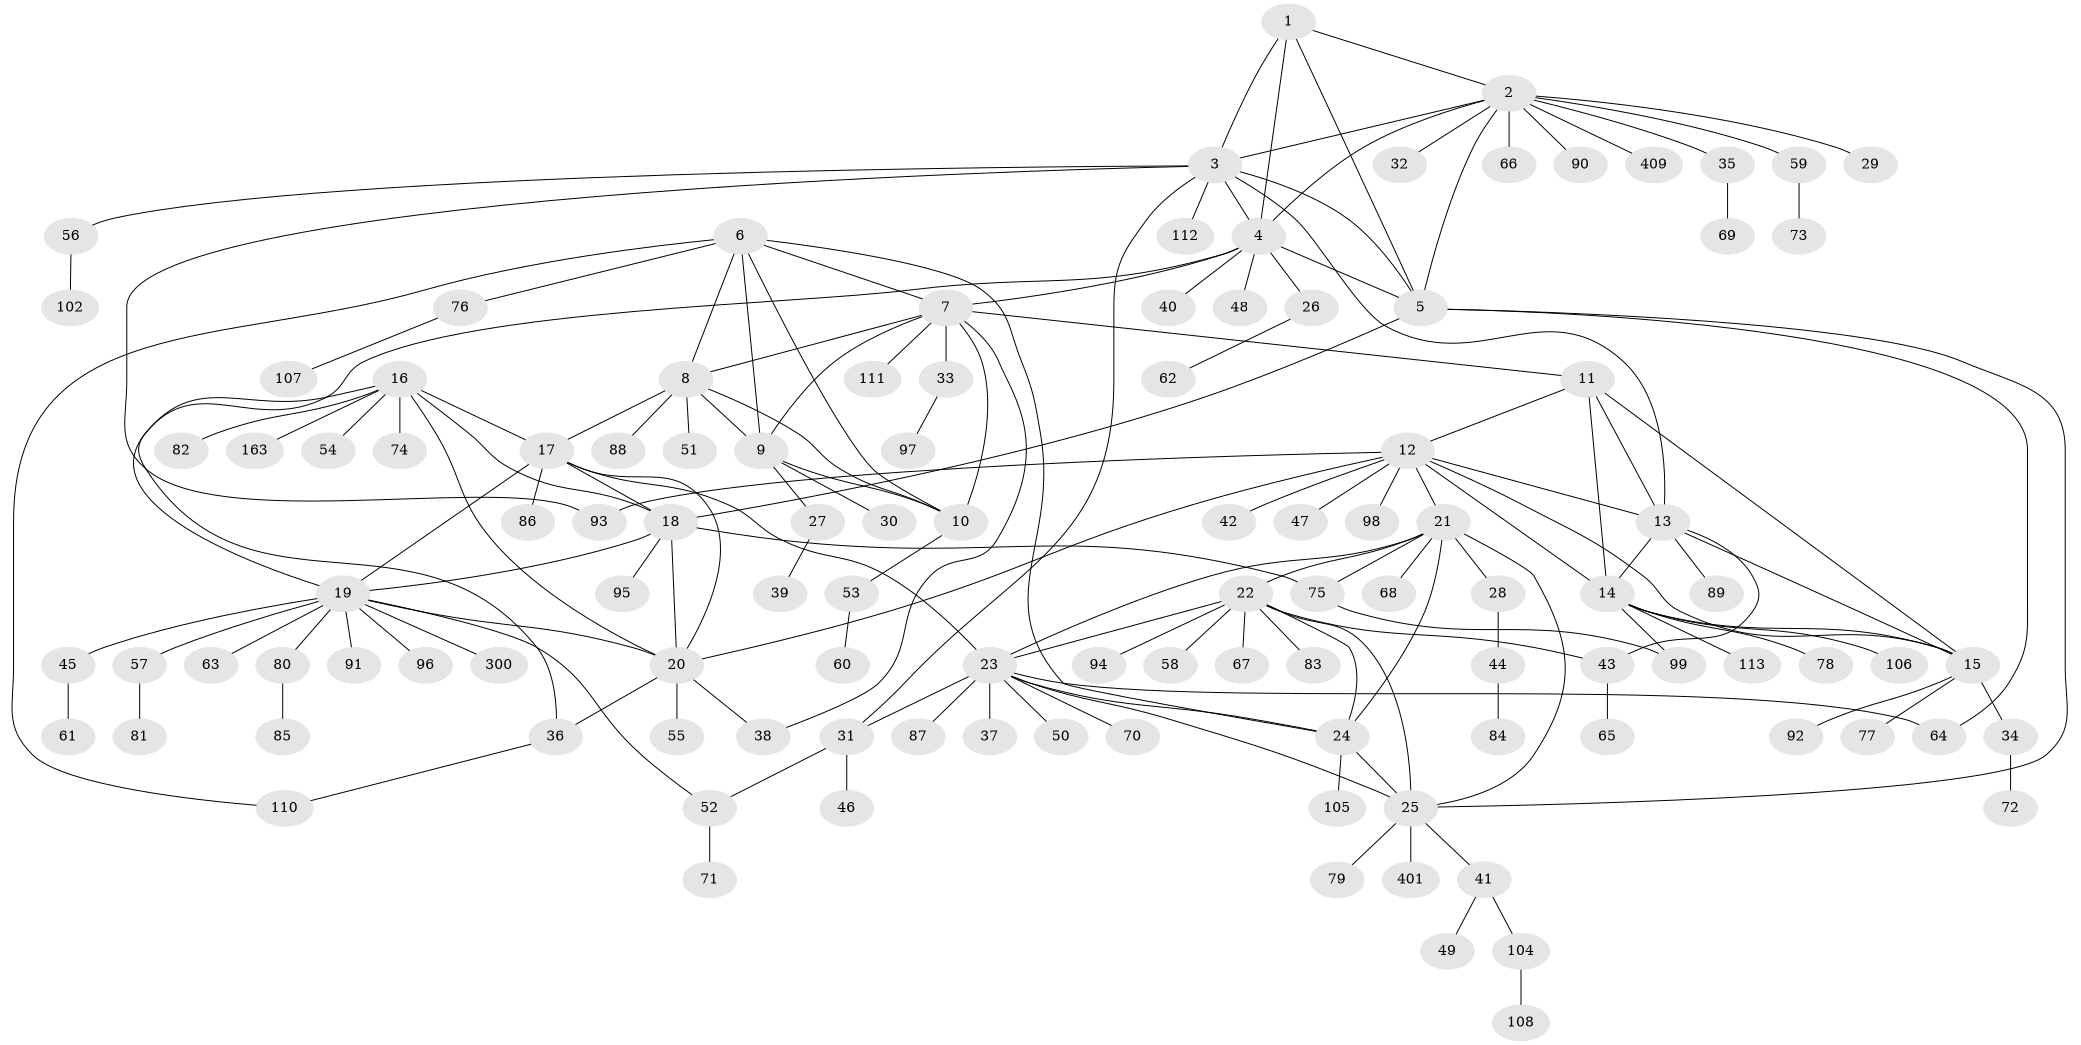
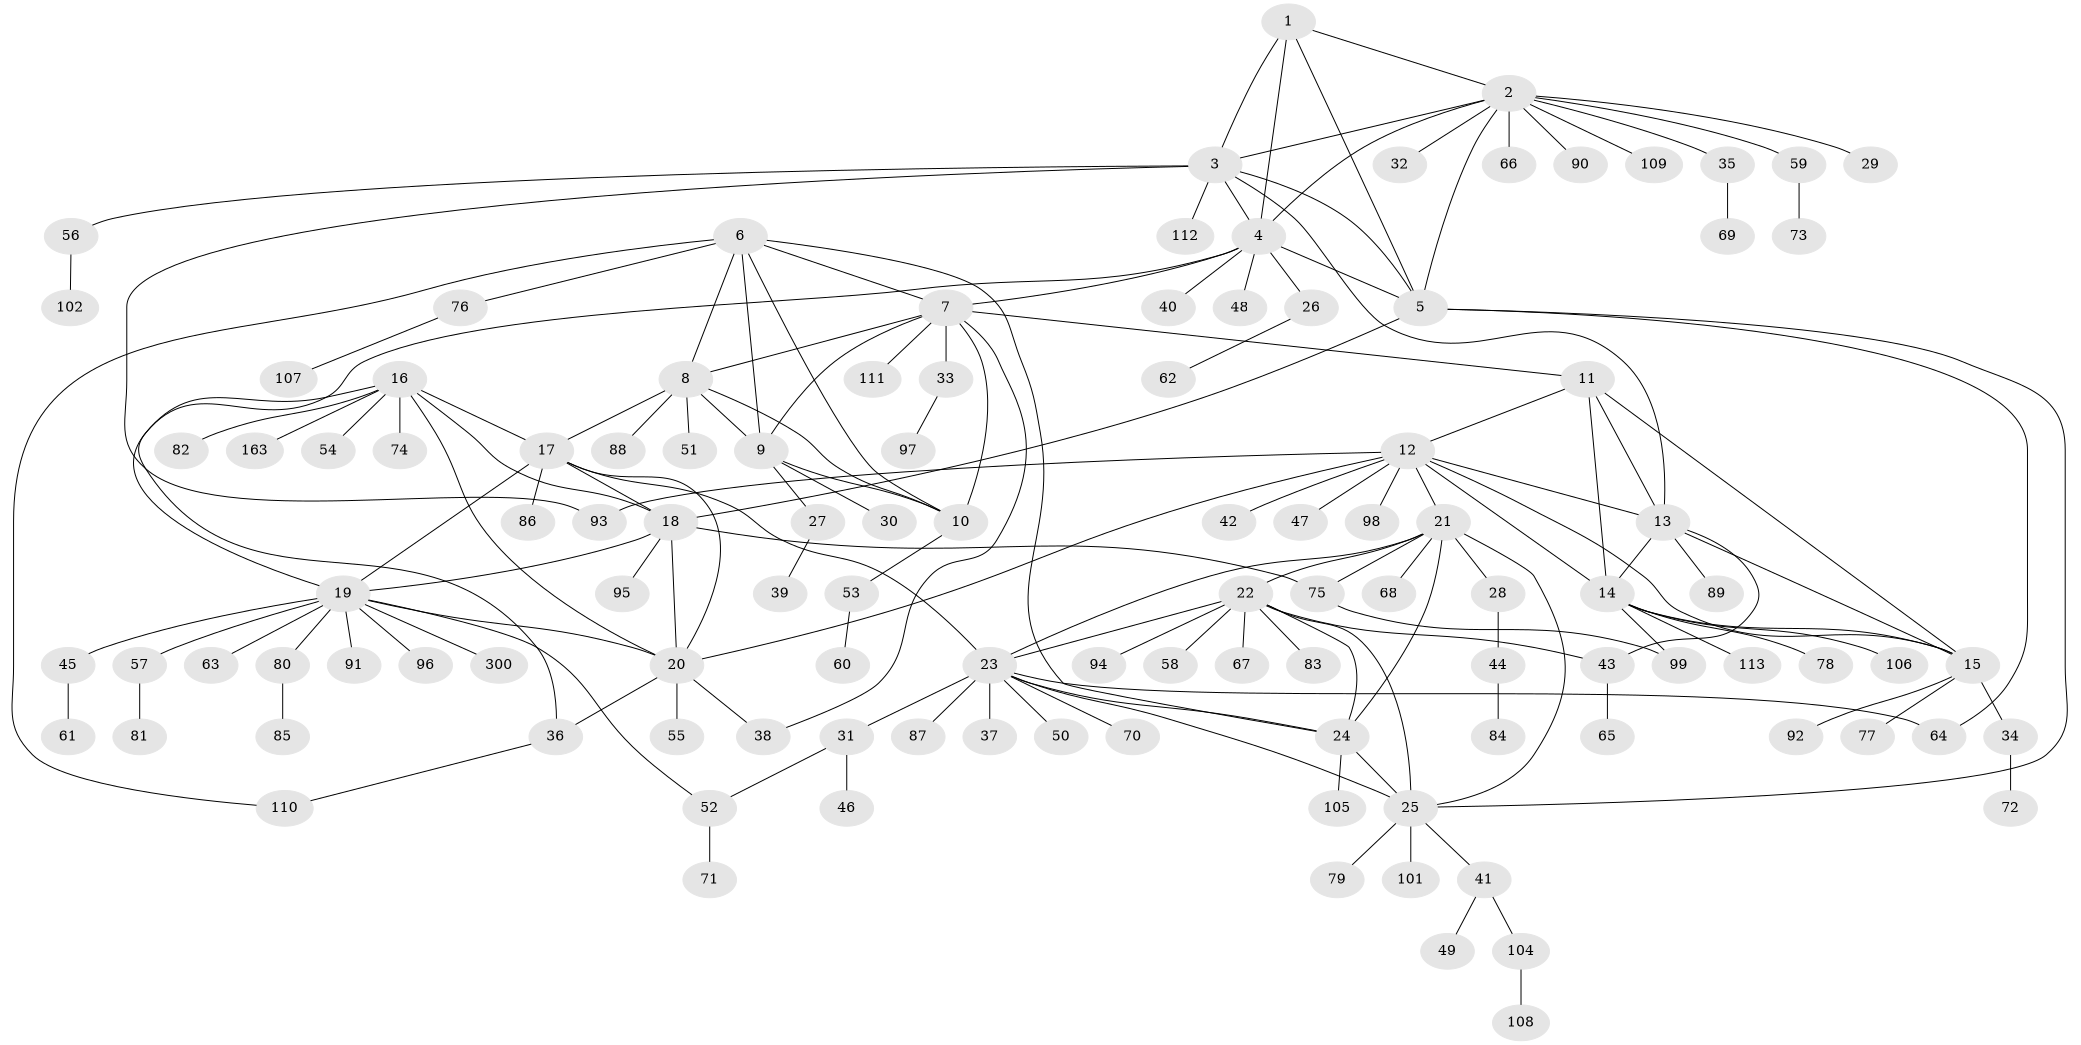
(1654, 165) -> (1654, 165)
(1096, 482) -> none
(1411, 880) -> (1411, 880)
